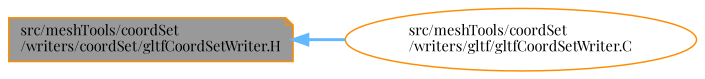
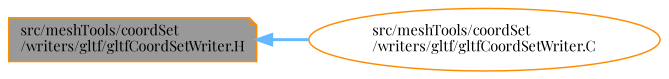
(151, 40) -> (133, 40)
